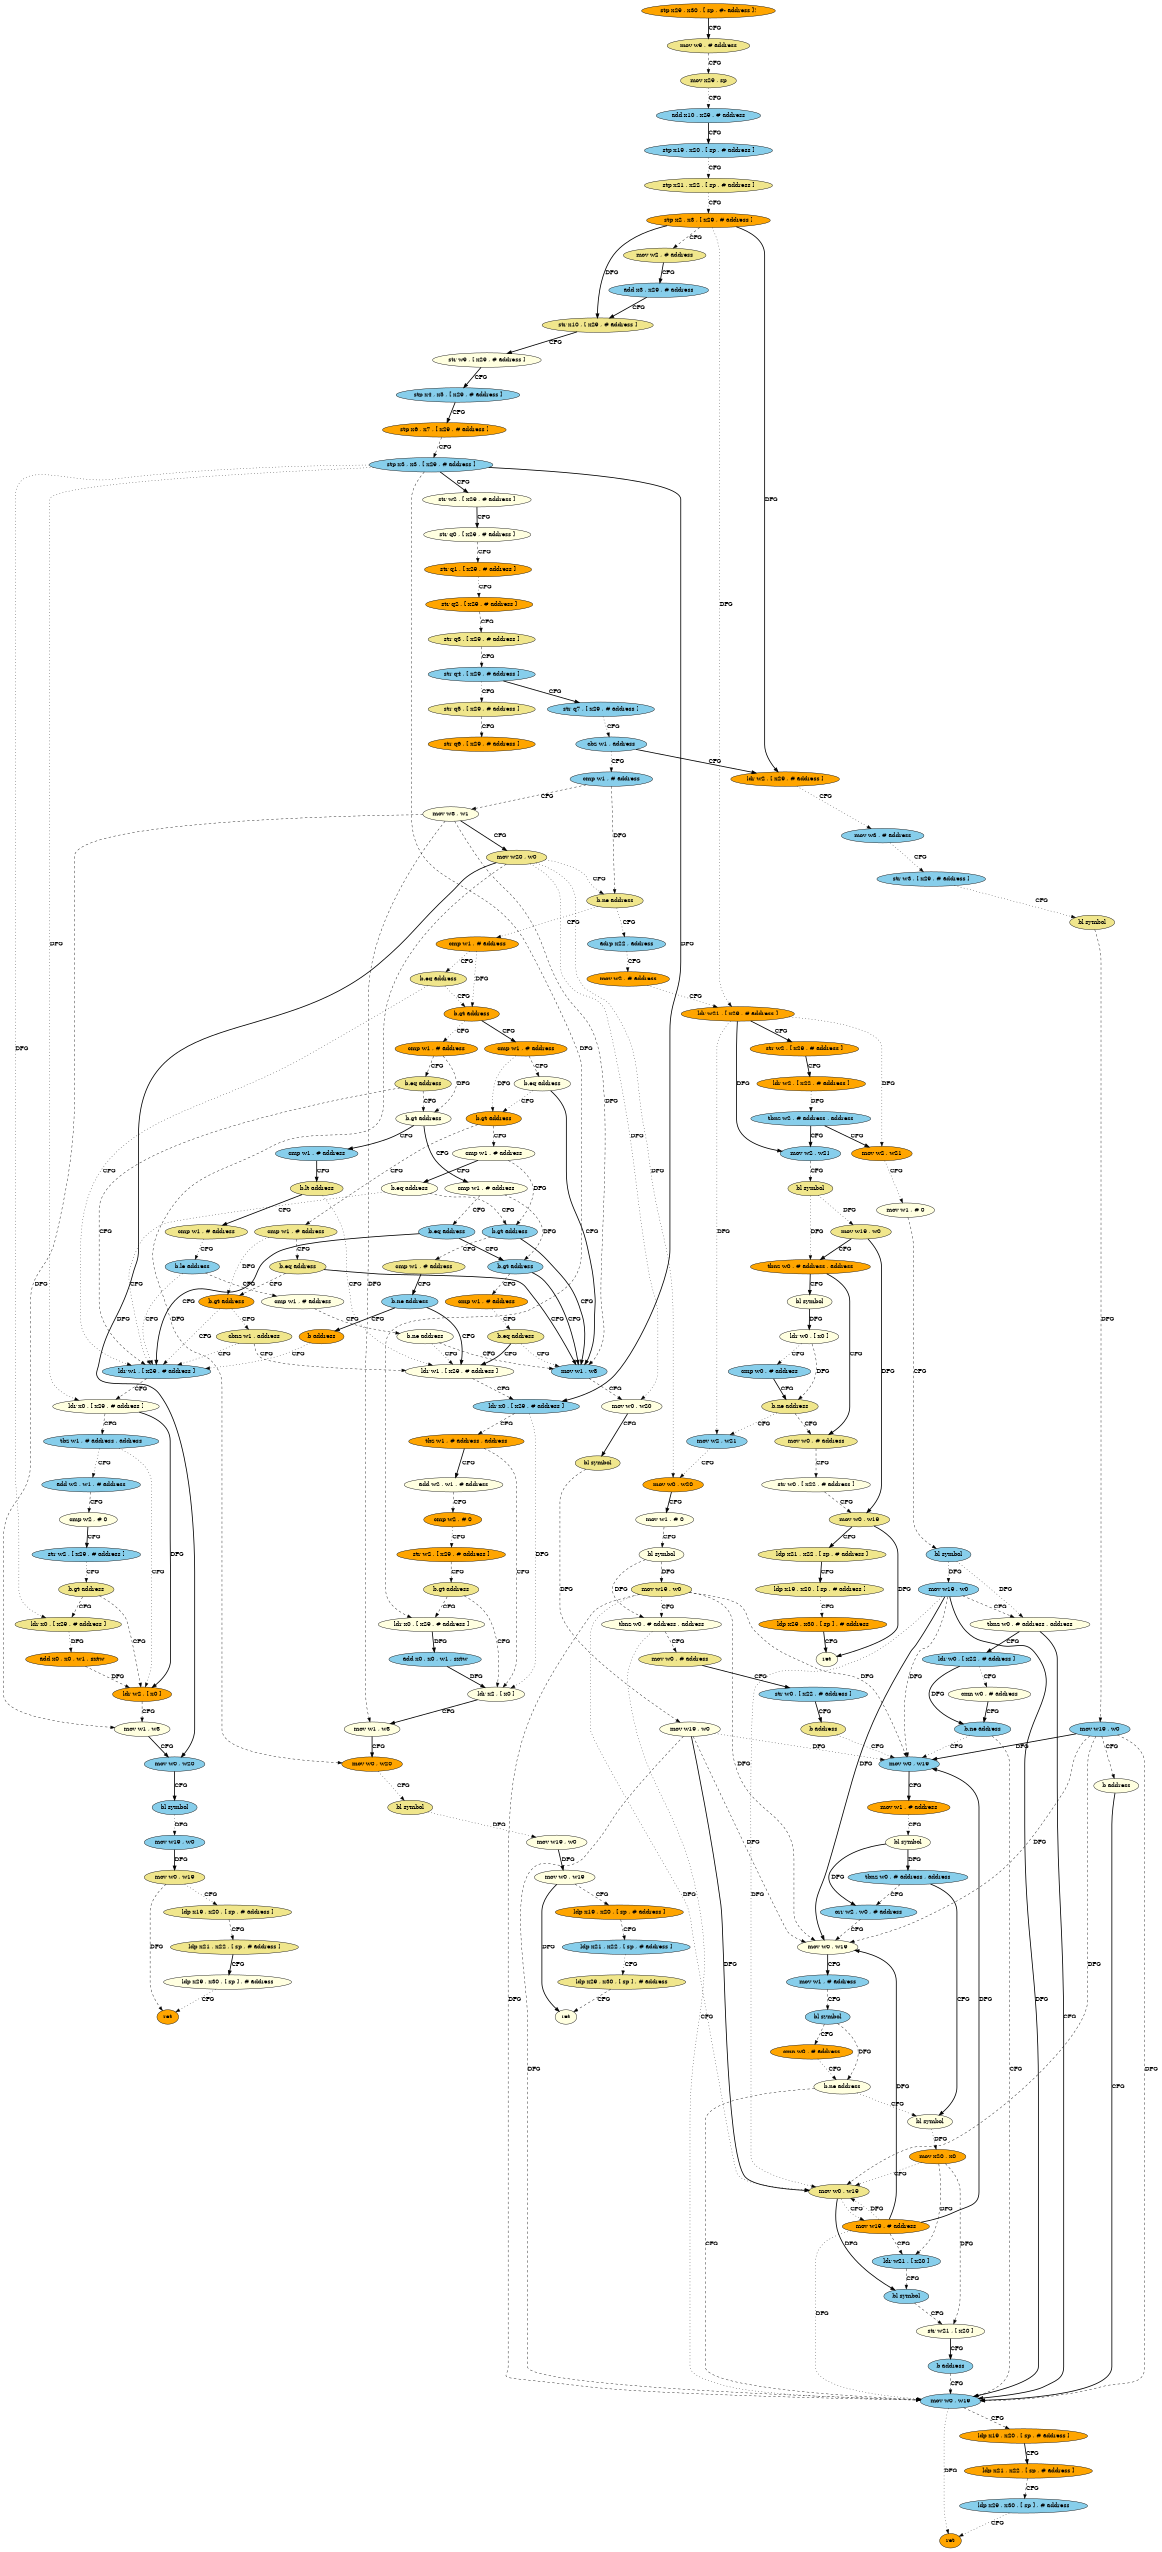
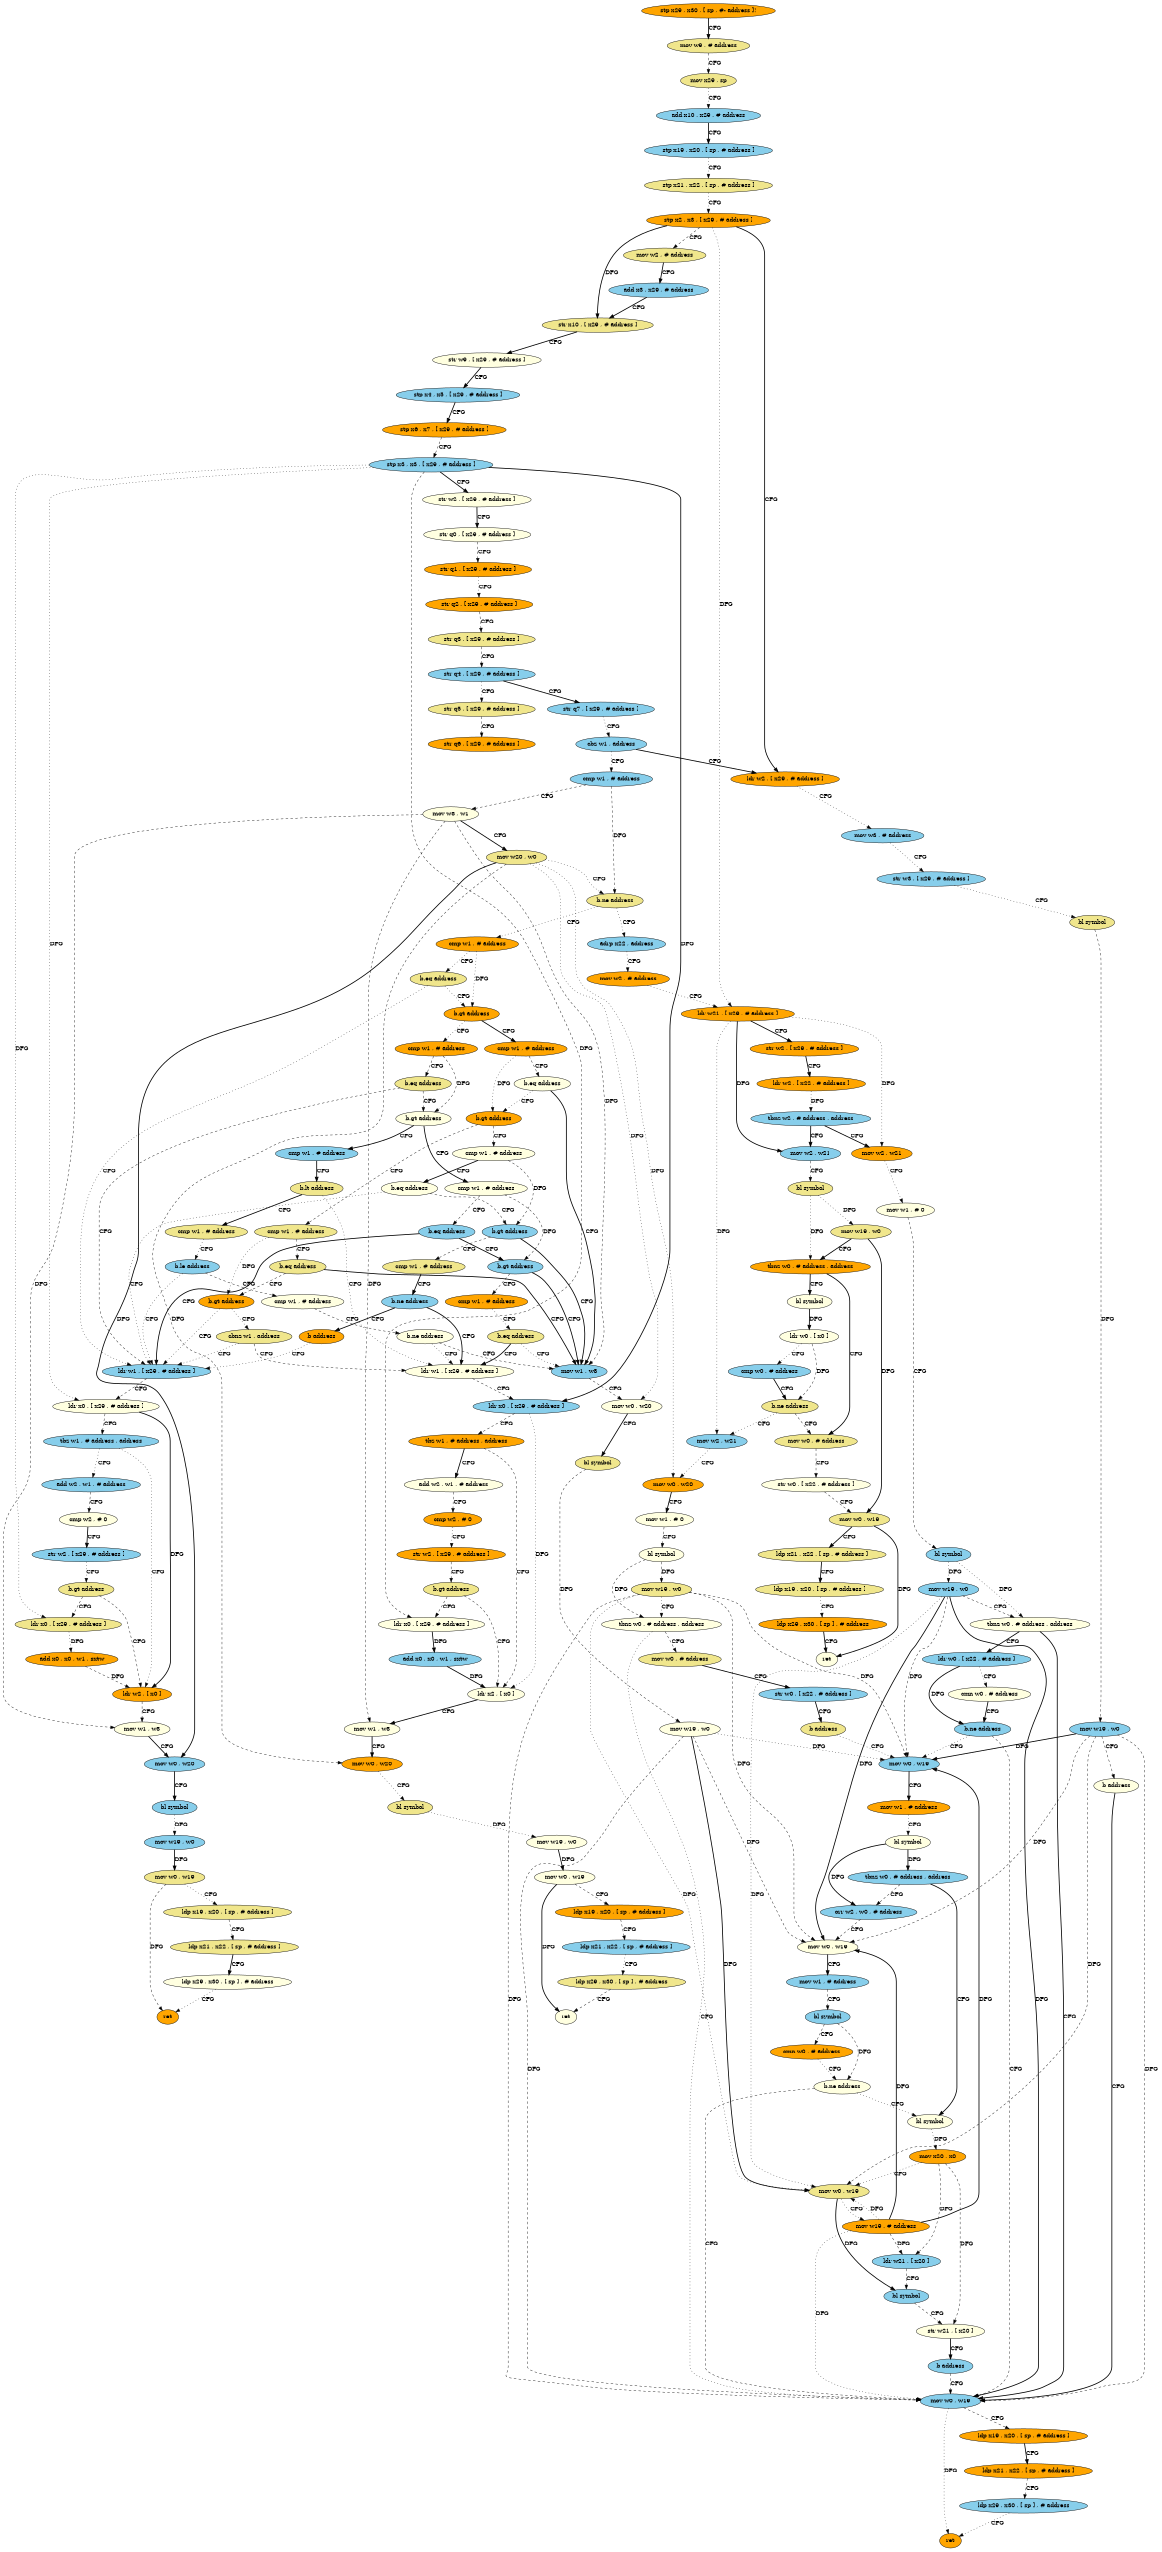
(771, 500) -> (771, 500)
(904, 2244) -> (904, 2244)
